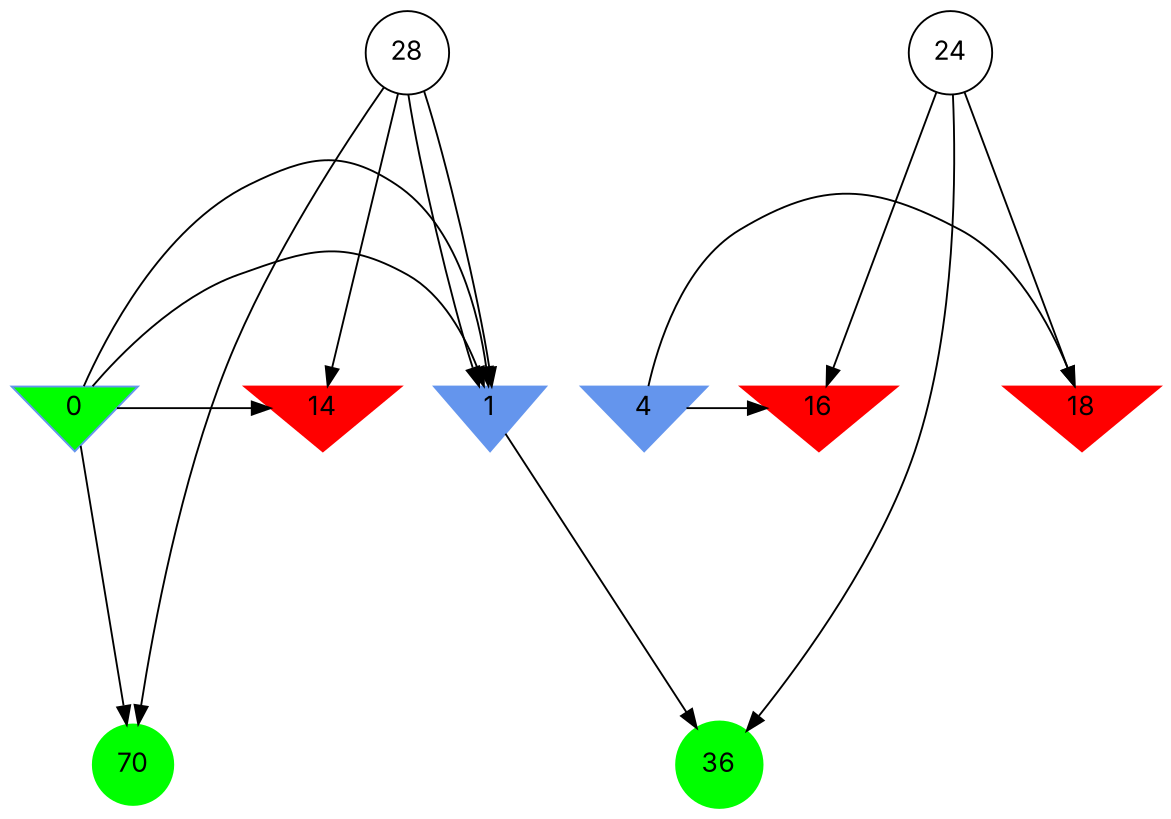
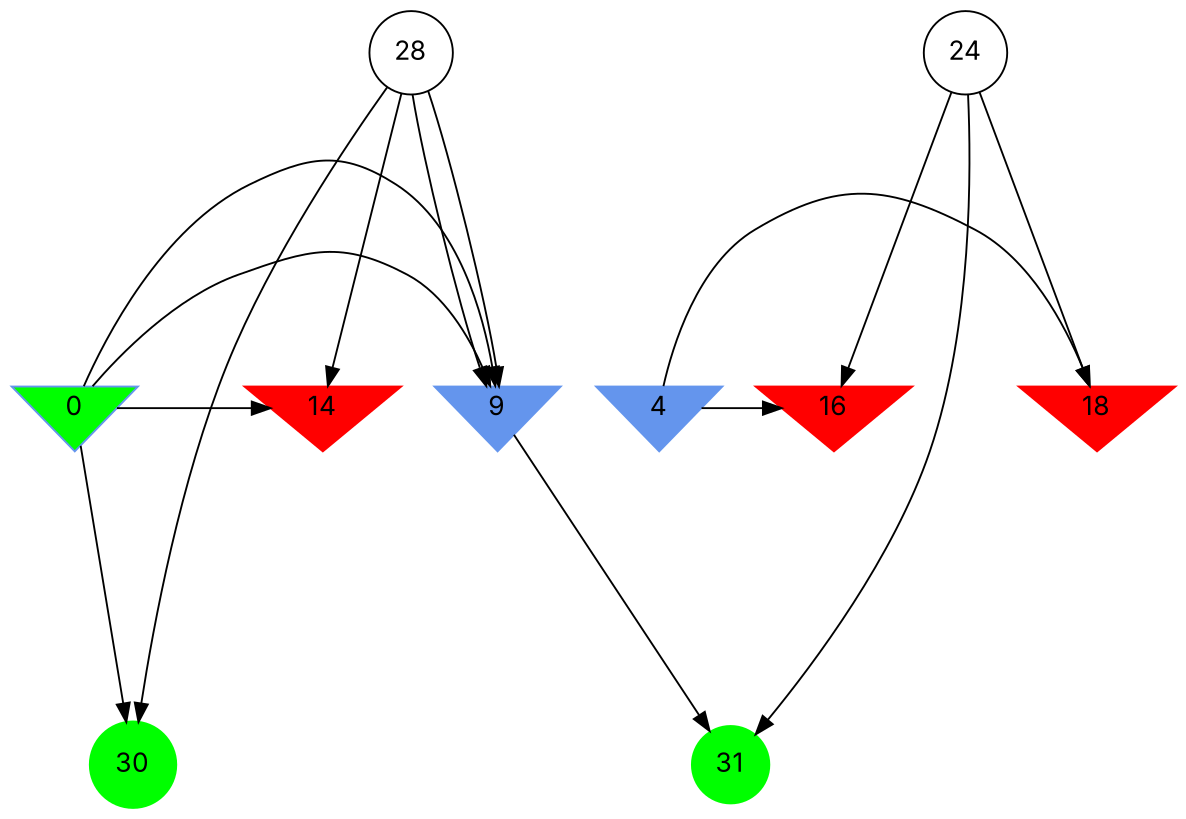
(490, 408) -> (498, 408)
(133, 765) -> (133, 765)
(719, 765) -> (731, 765)
